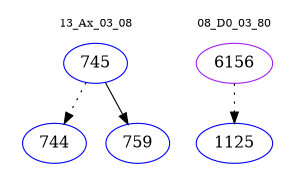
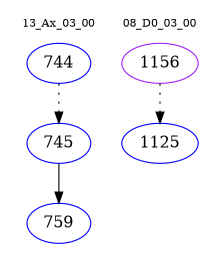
(96, 24) -> (59, 24)
(234, 24) -> (160, 24)
(234, 63) -> (160, 63)
(78, 98) -> (59, 98)
